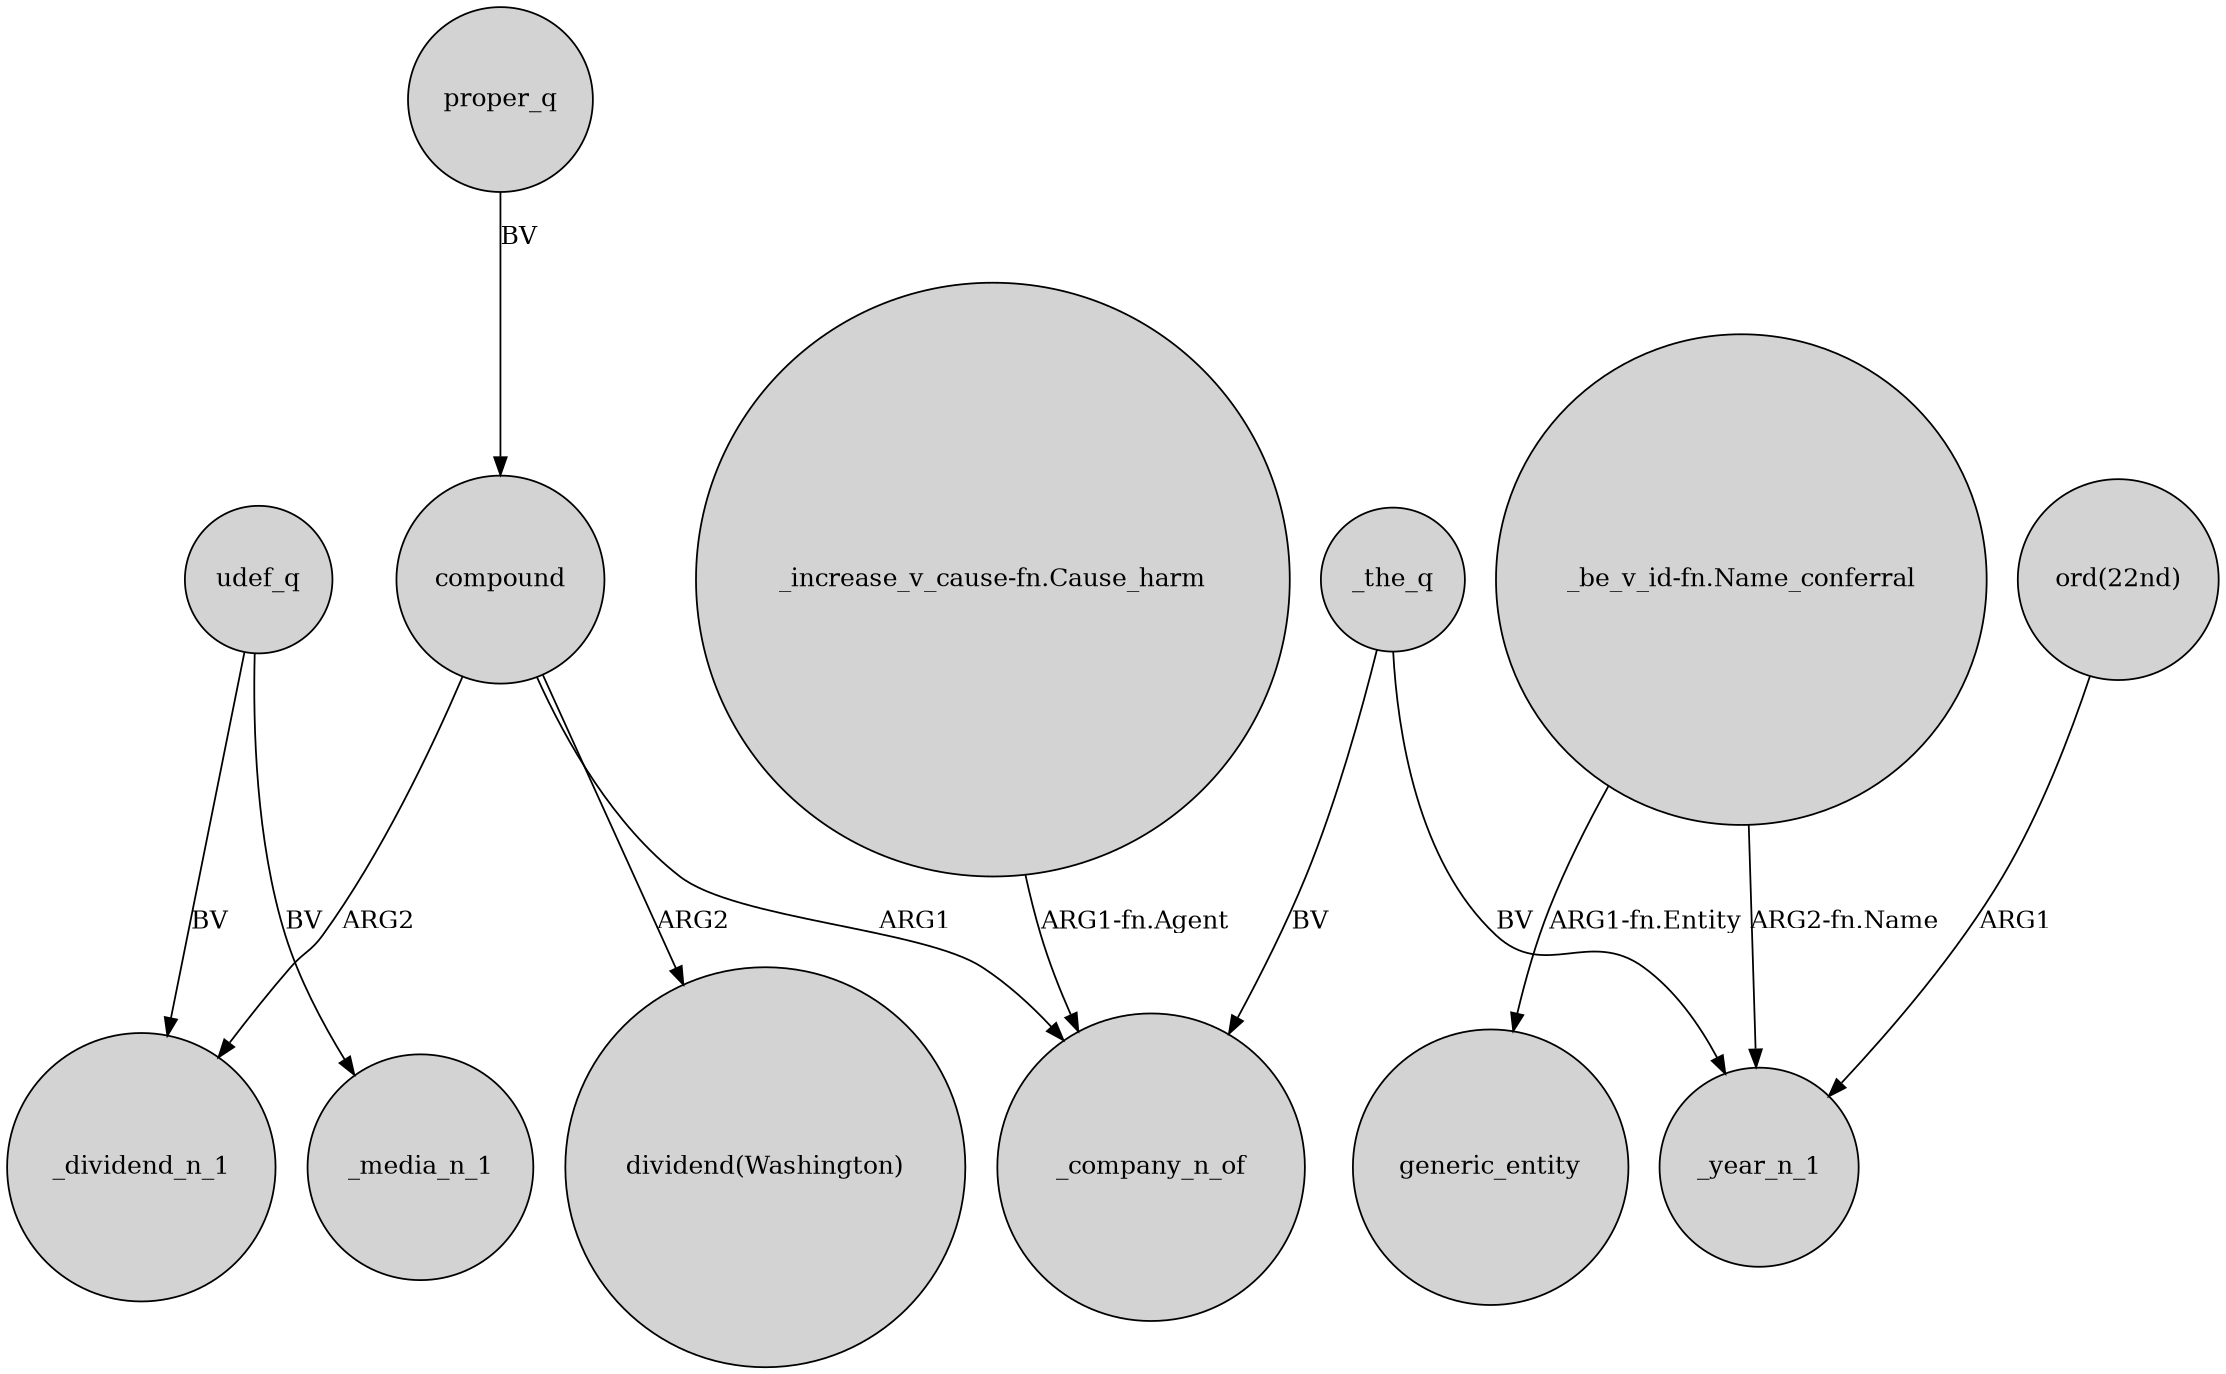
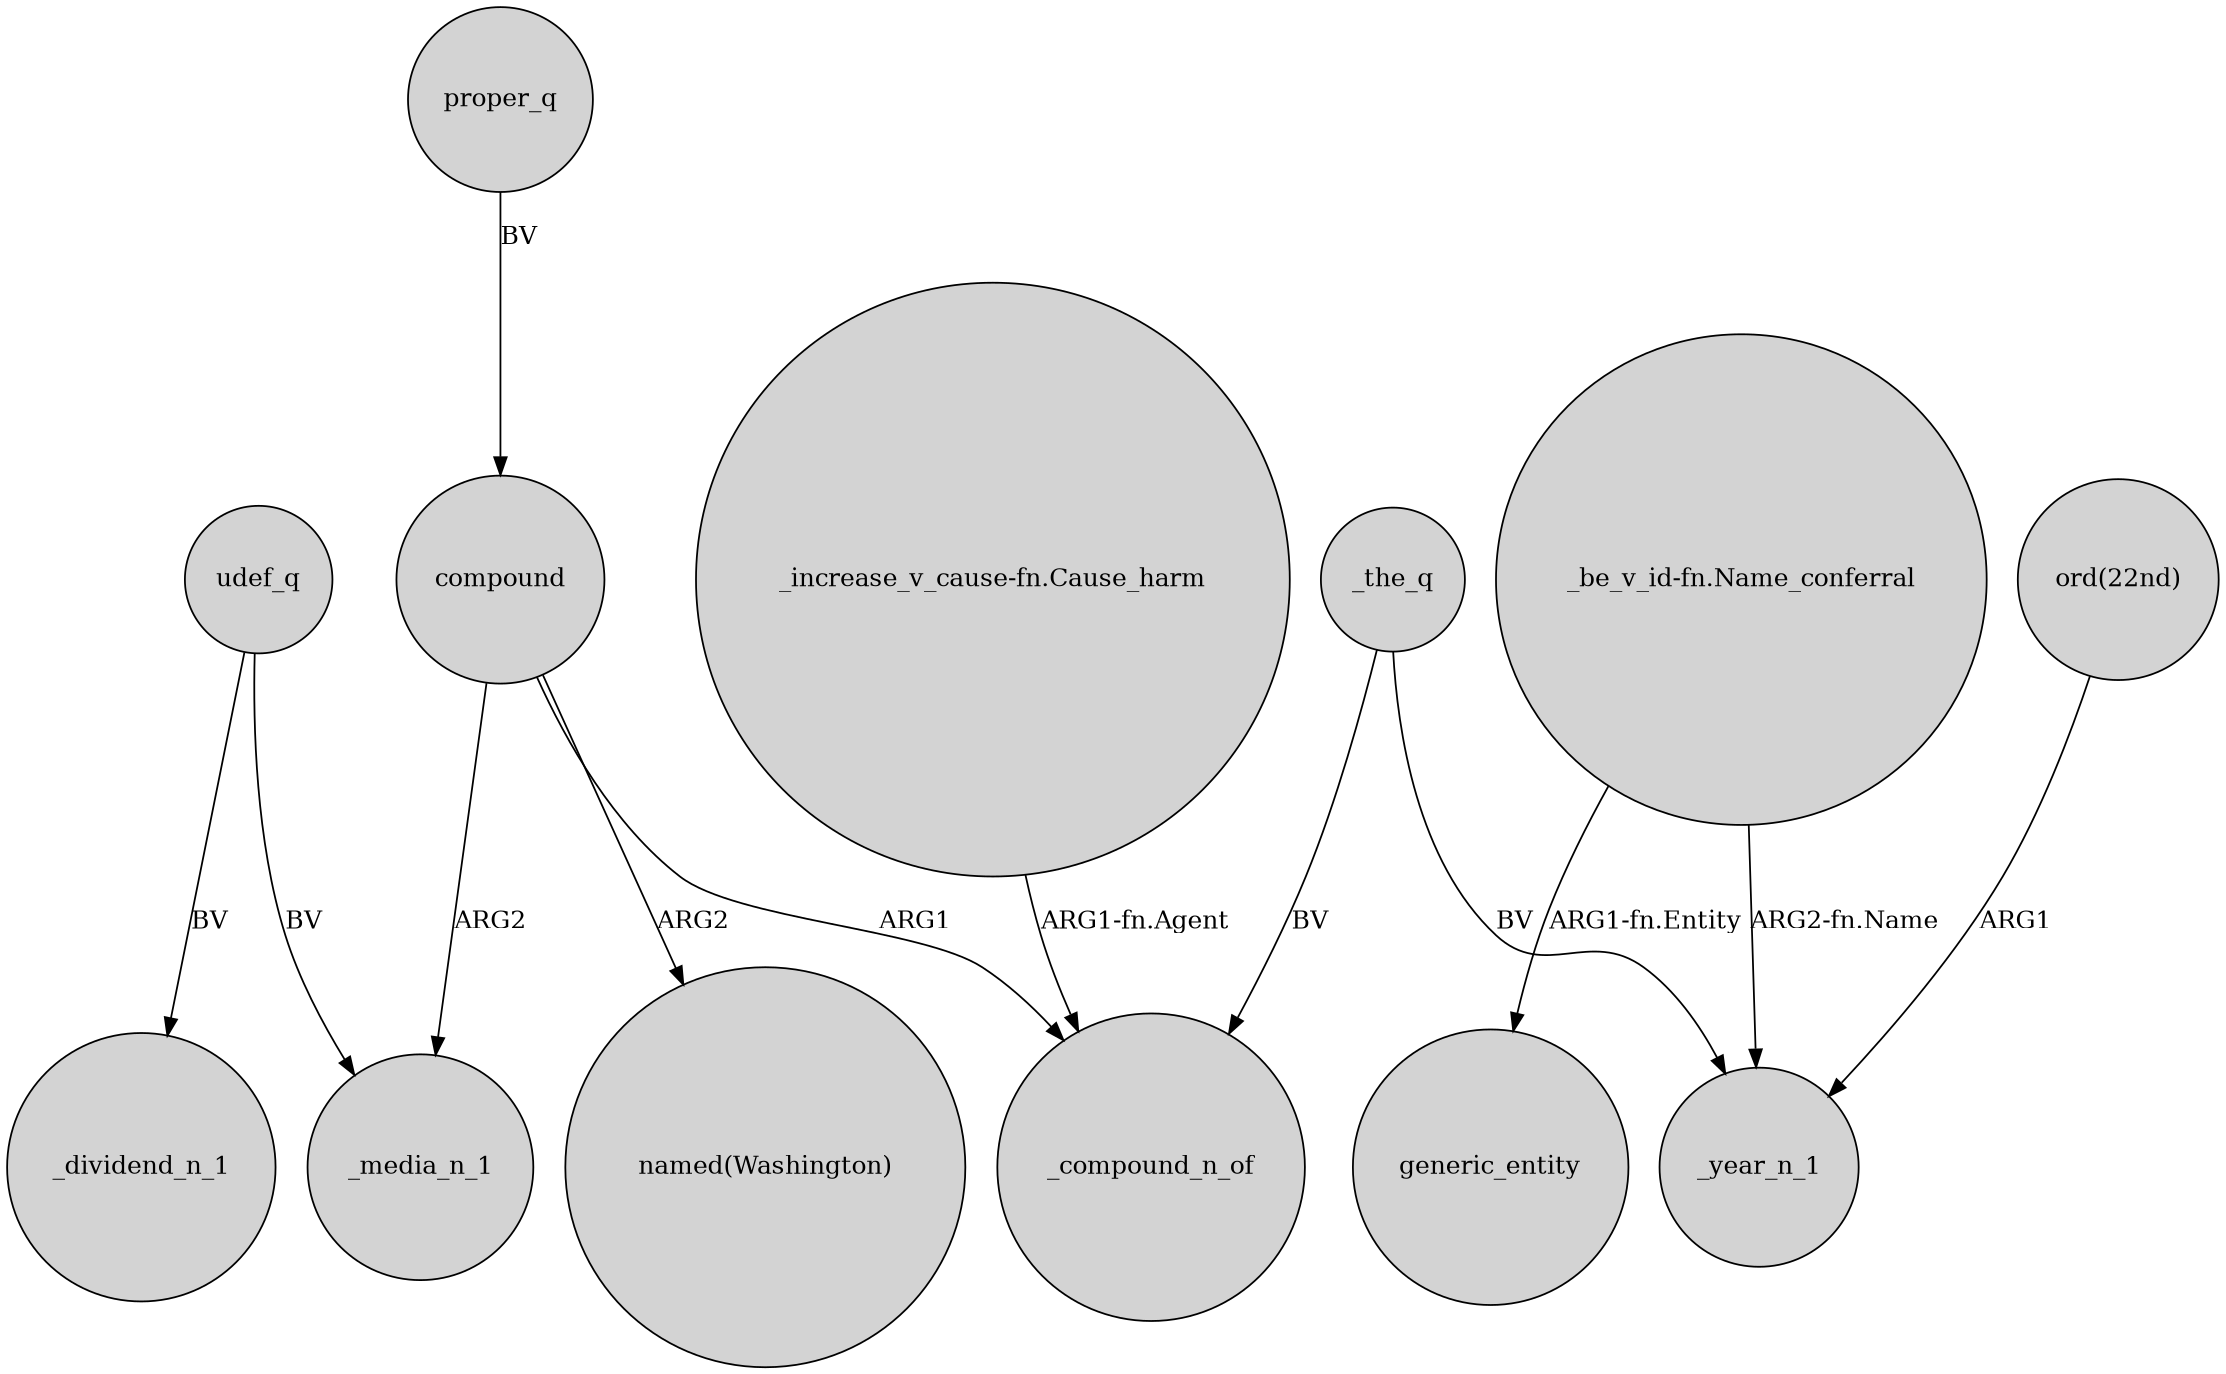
(364, 872) -> (462, 860)
(765, 1167) -> (765, 1167)
(1151, 1167) -> (1151, 1167)
